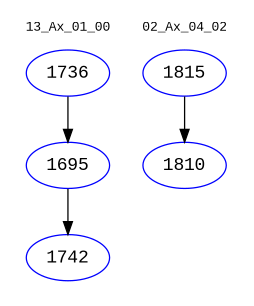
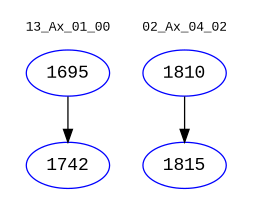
(68, 73) -> none
(185, 113) -> (185, 113)
